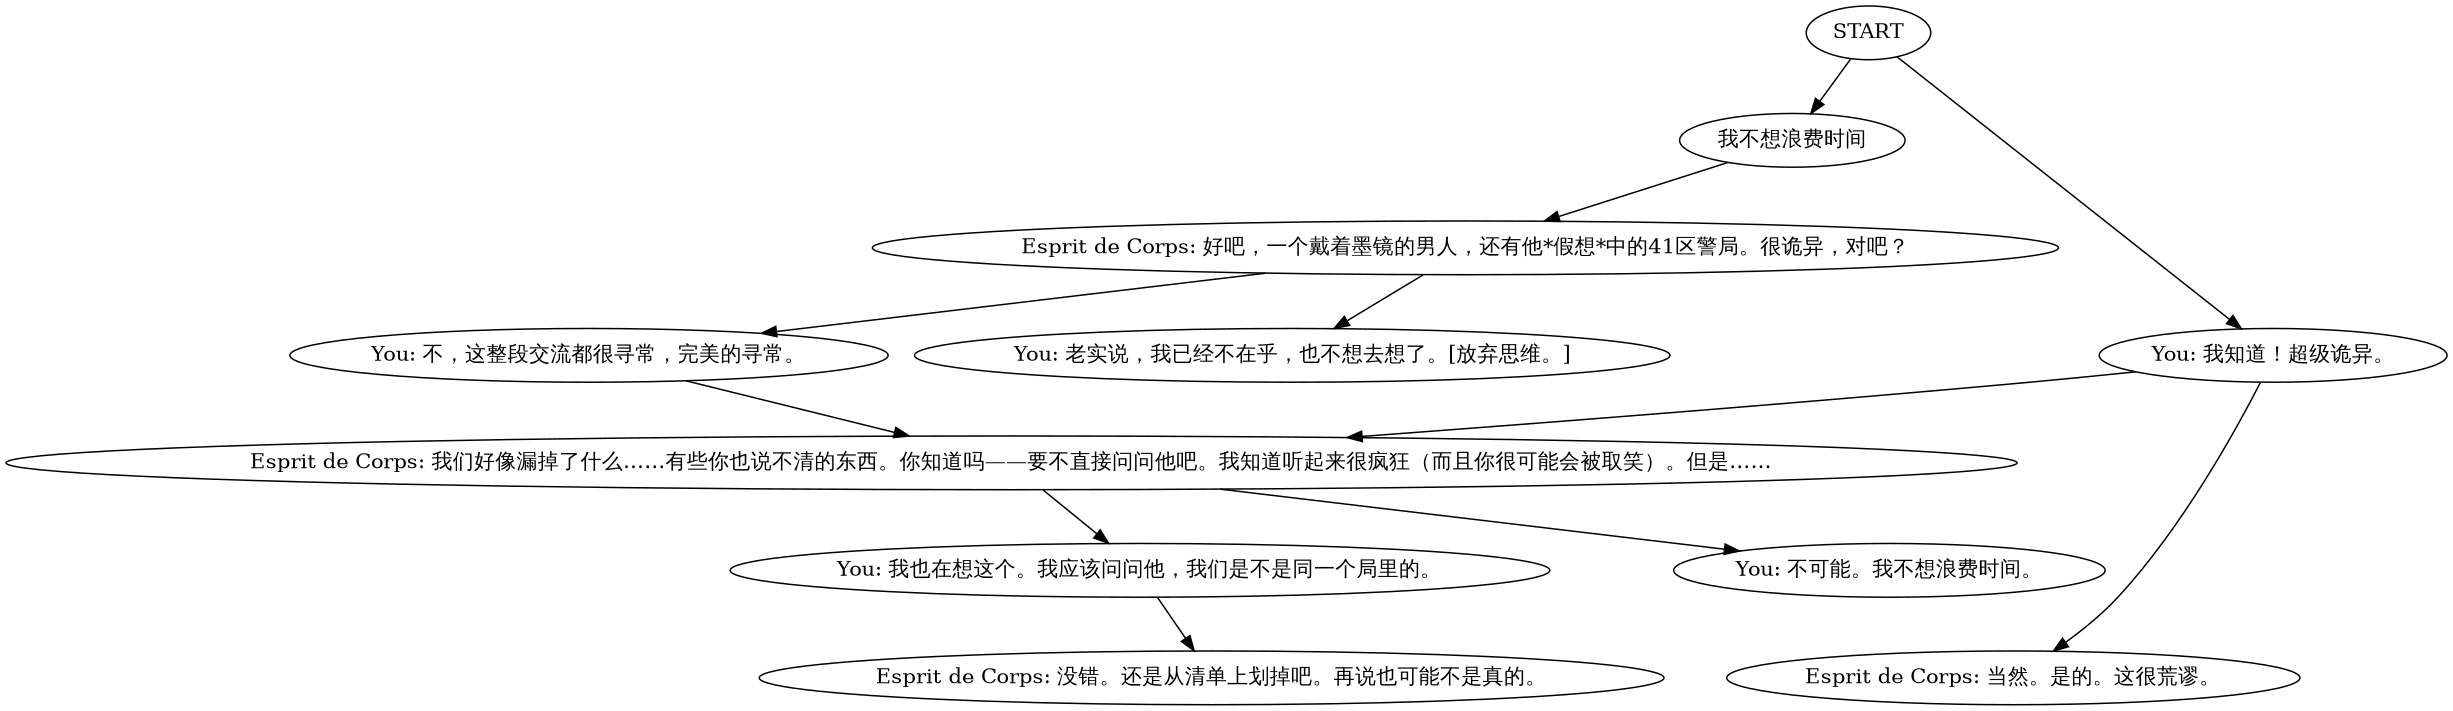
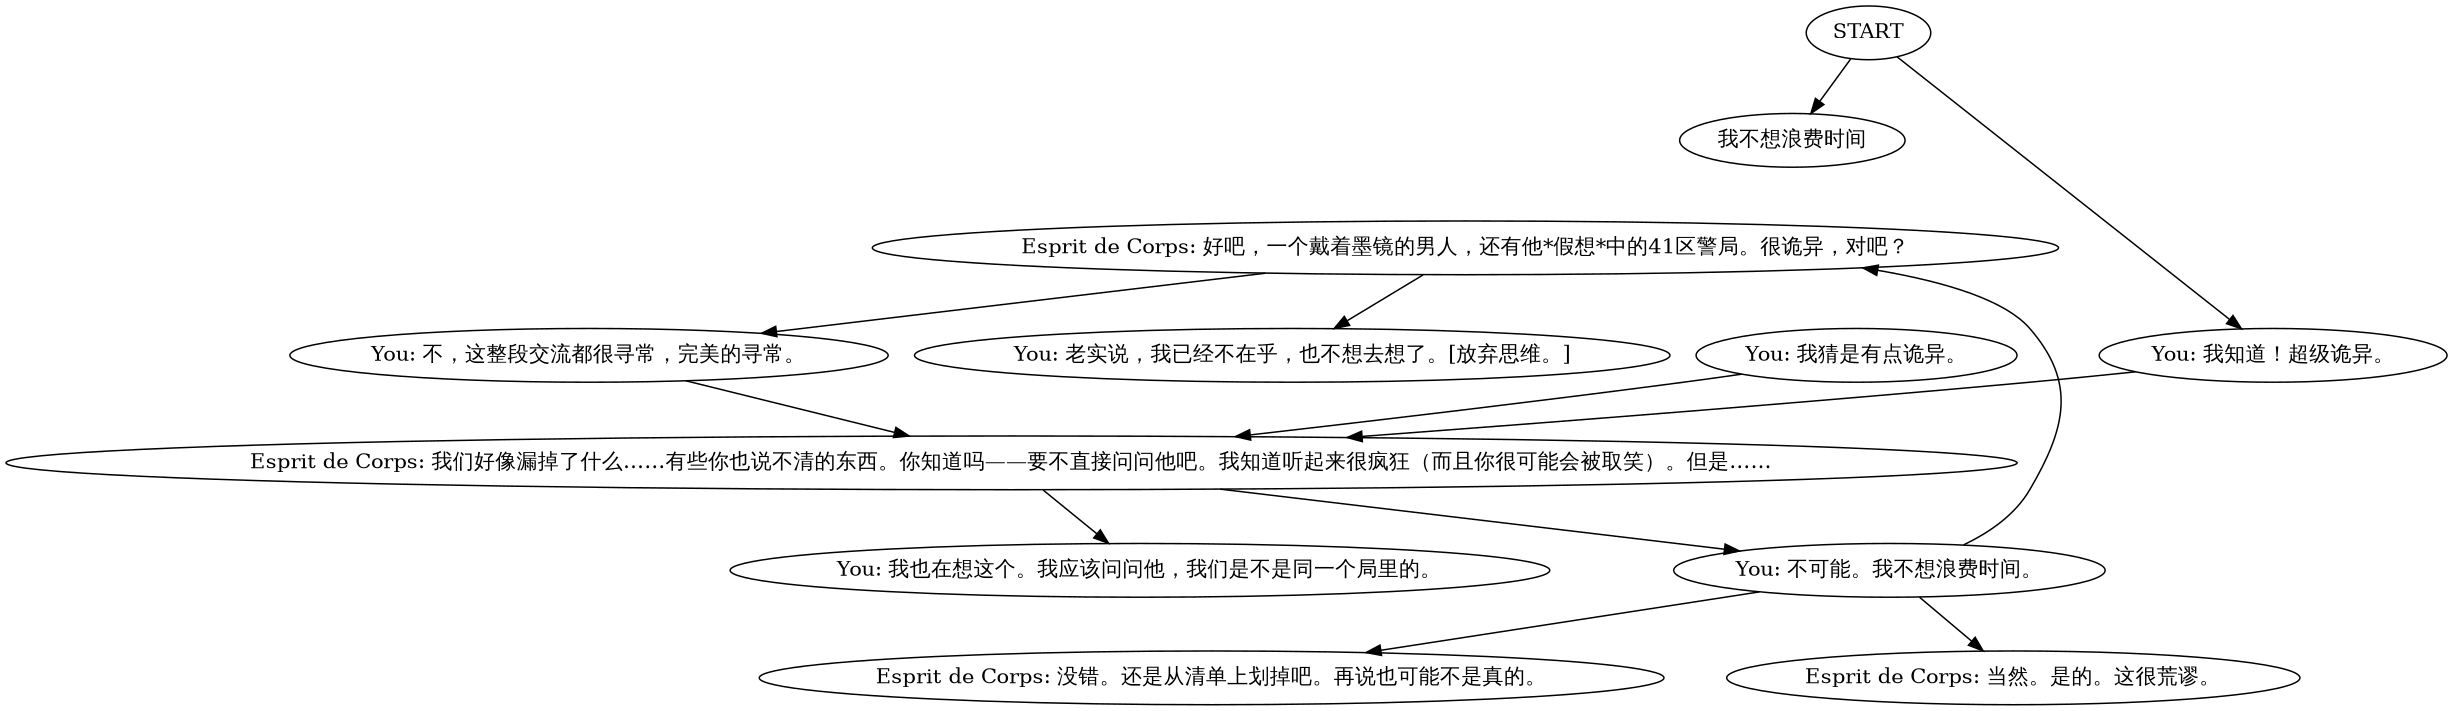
(1644, 189) -> (2055, 370)
none -> (1857, 355)
(2177, 523) -> (1946, 619)
(1172, 618) -> (1570, 621)
